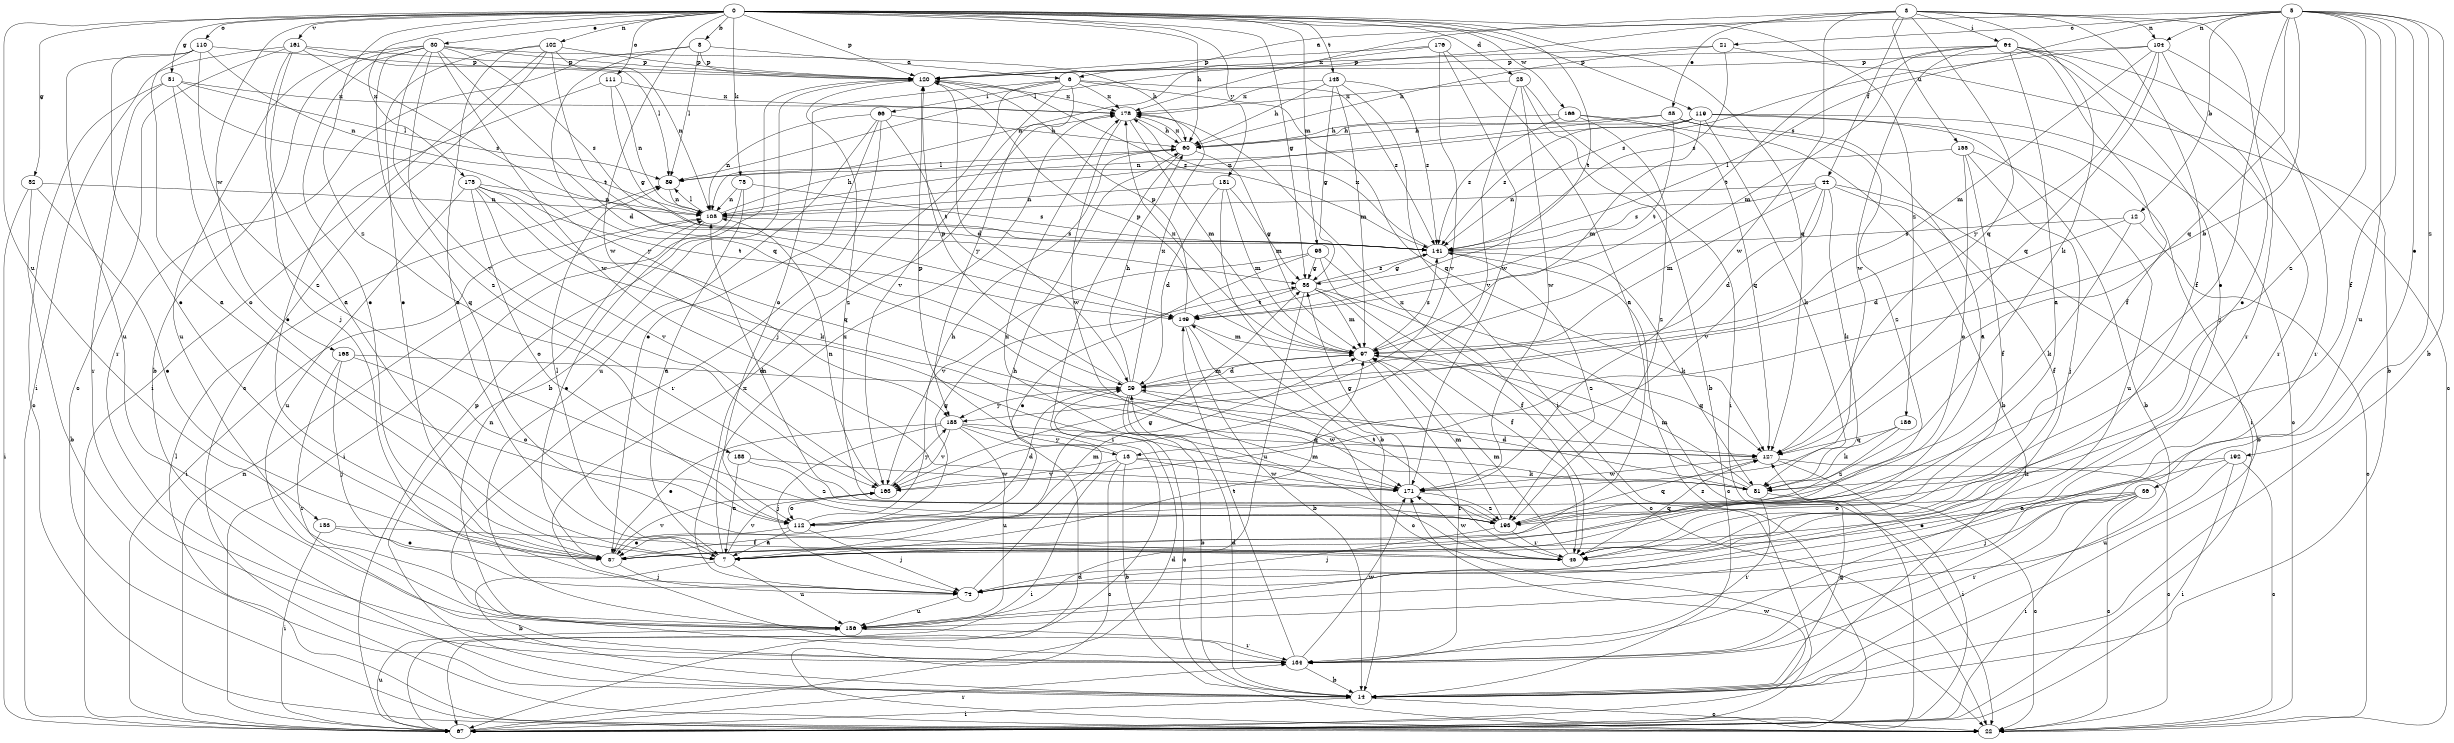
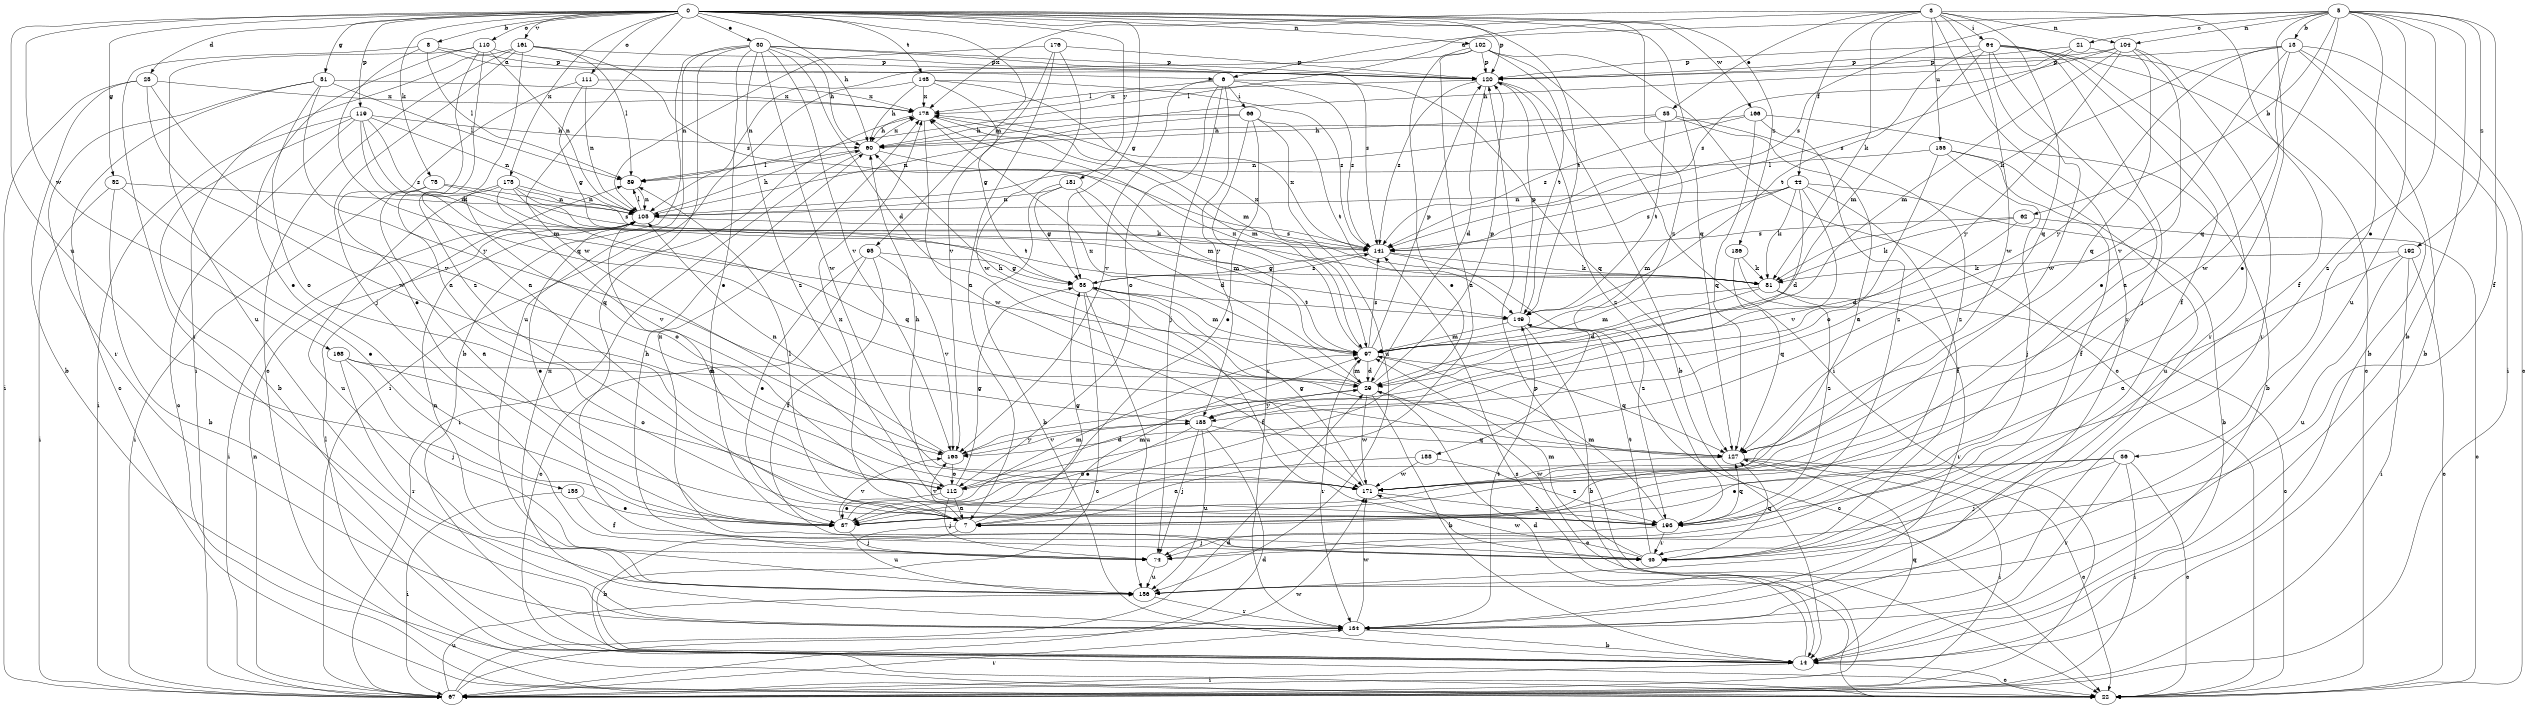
(1109, 97) -> (1090, 97)
(2134, 217) -> (2024, 217)
(1038, 439) -> (1792, 340)
